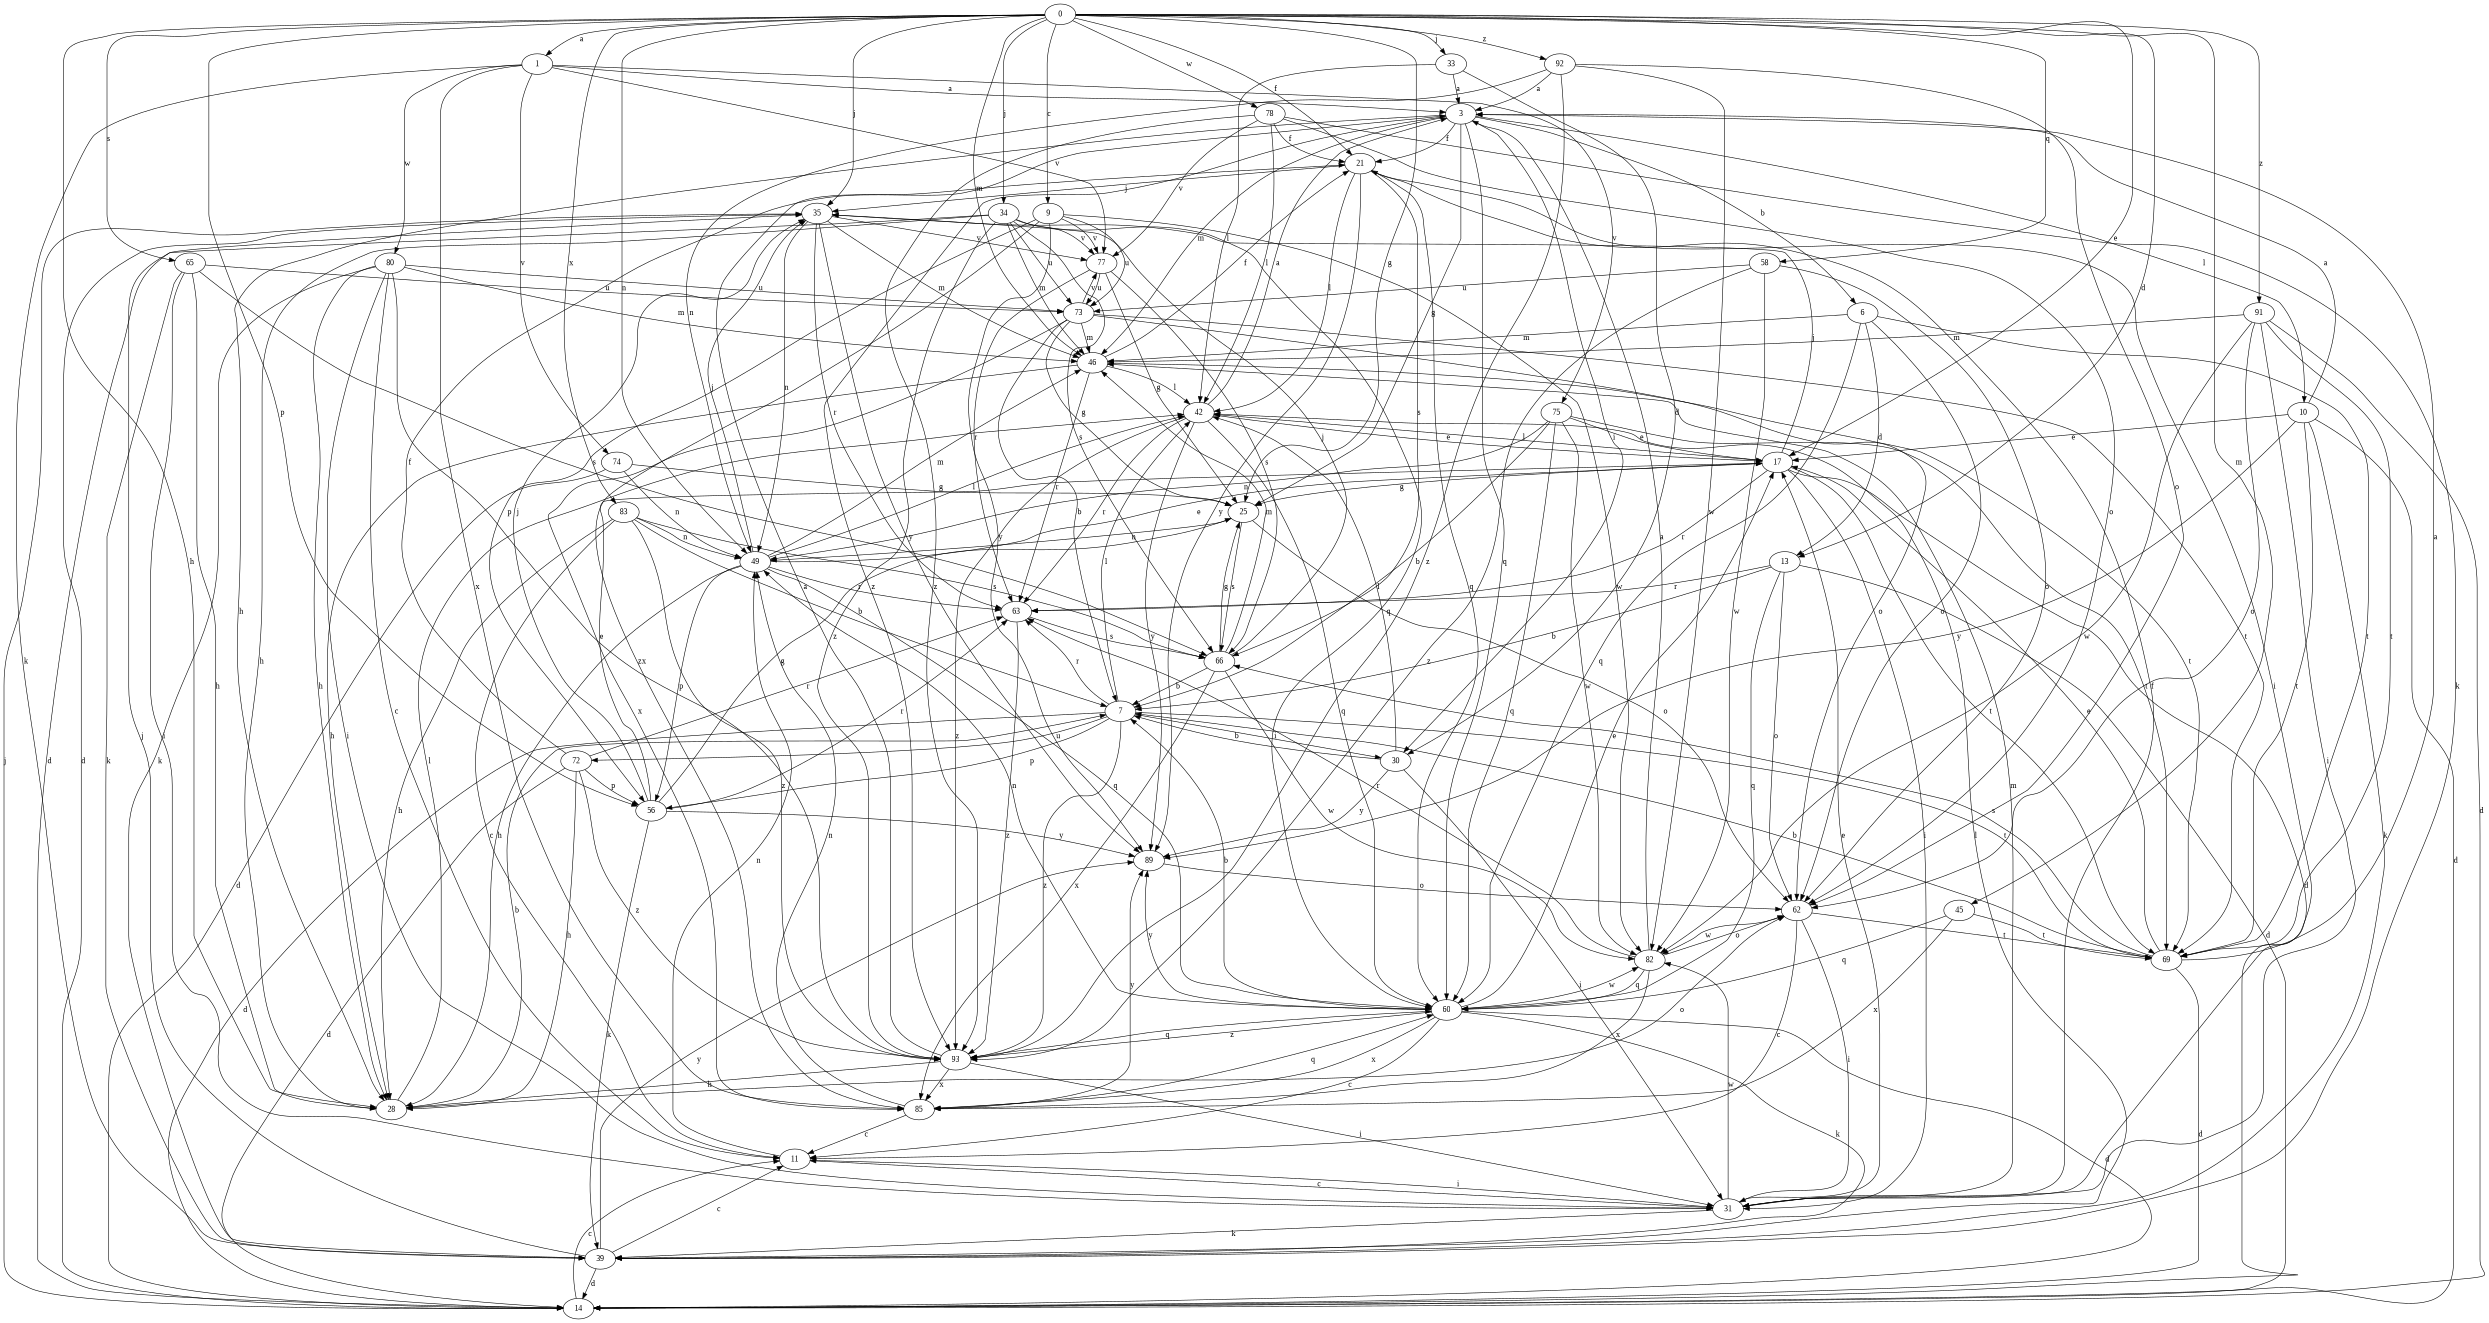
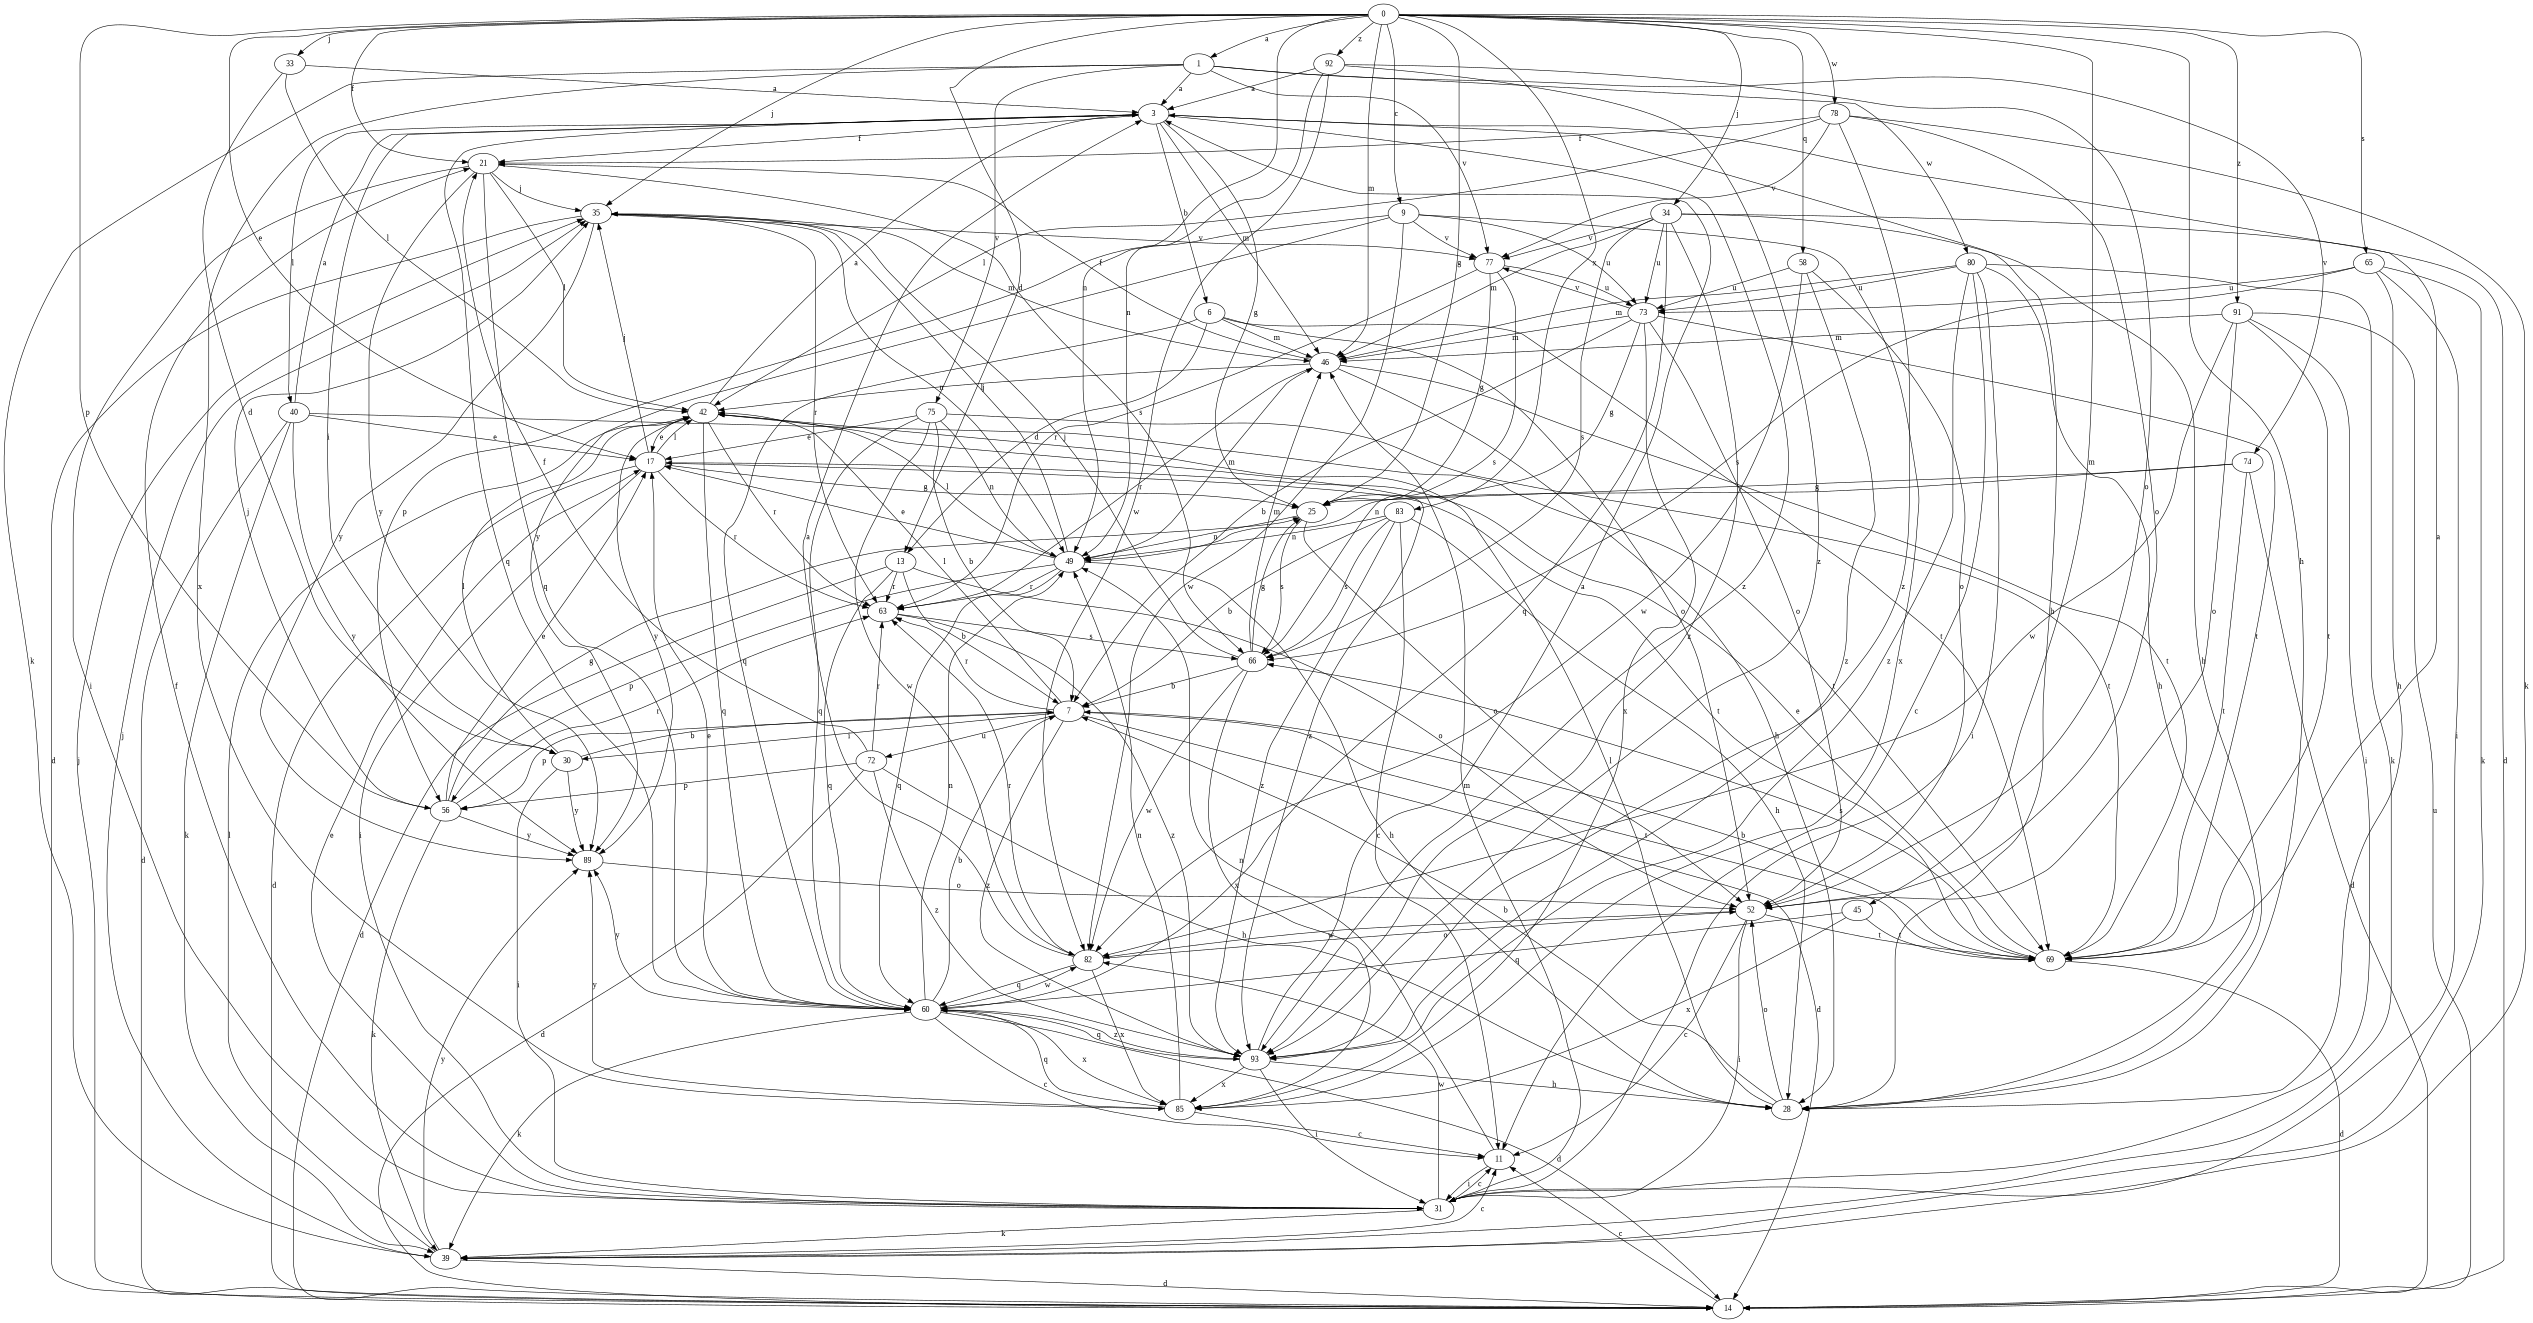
(2303, 413) -> (294, 413)
none -> (2211, 754)
(2481, 811) -> (2435, 811)
(1797, 910) -> (1751, 910)
